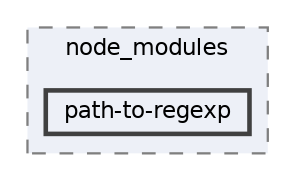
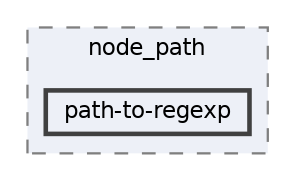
(148, 49) -> (148, 49)
